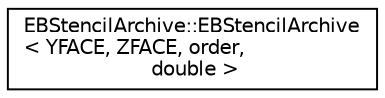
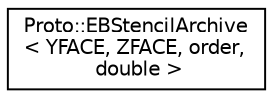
(192, 49) -> (136, 49)
